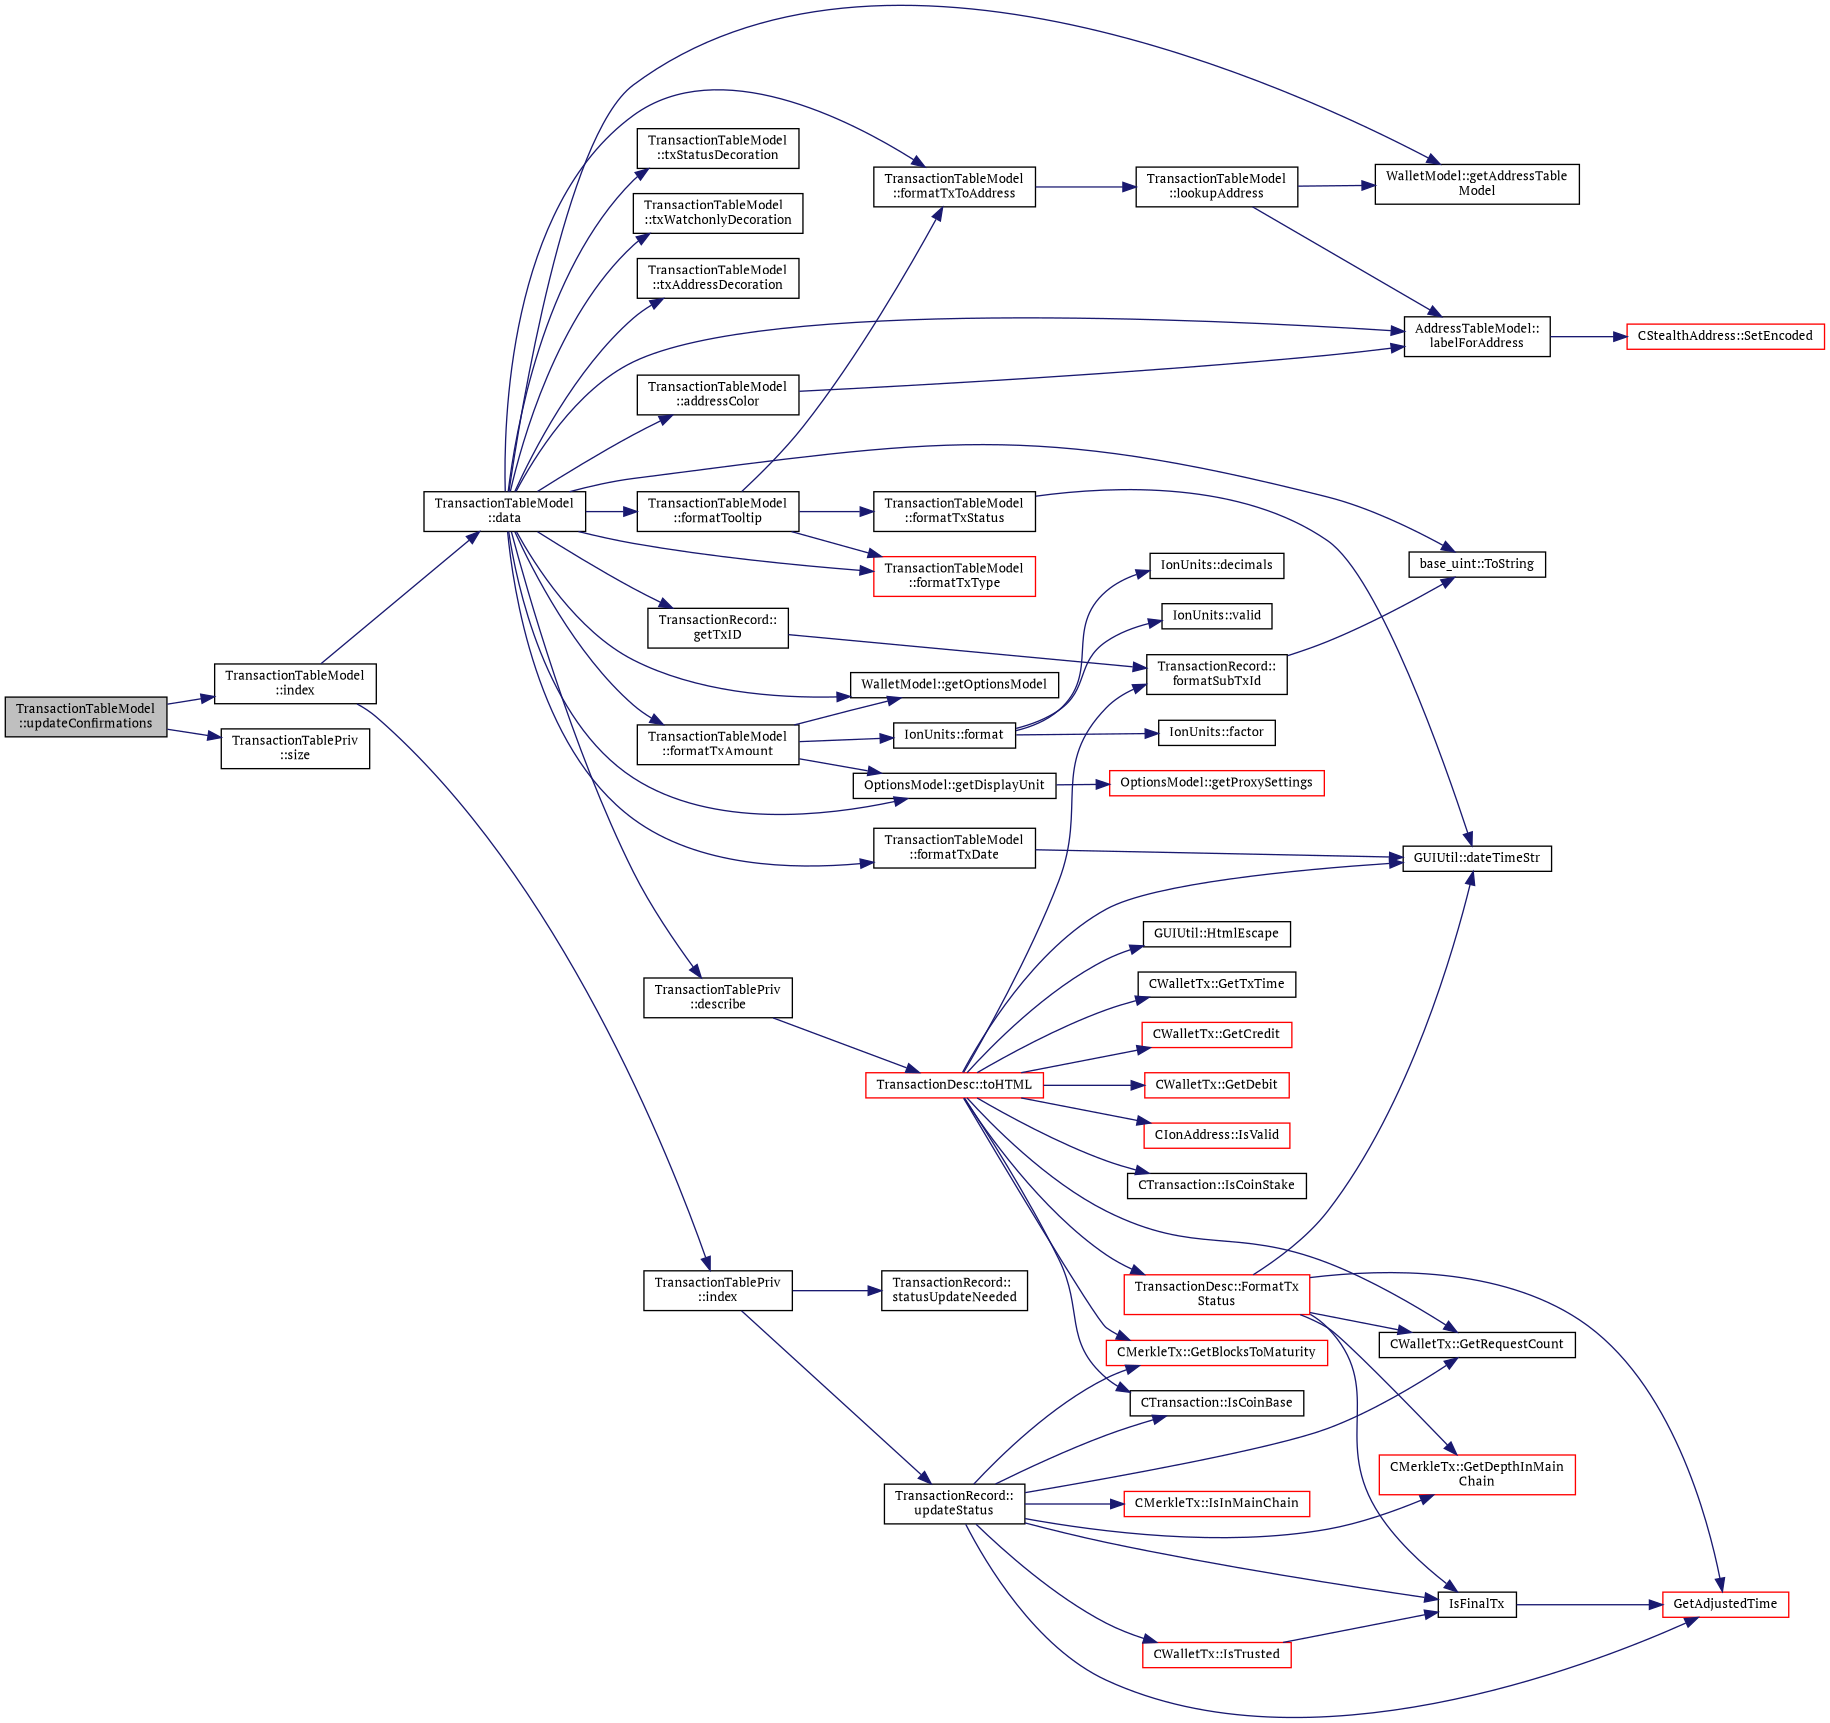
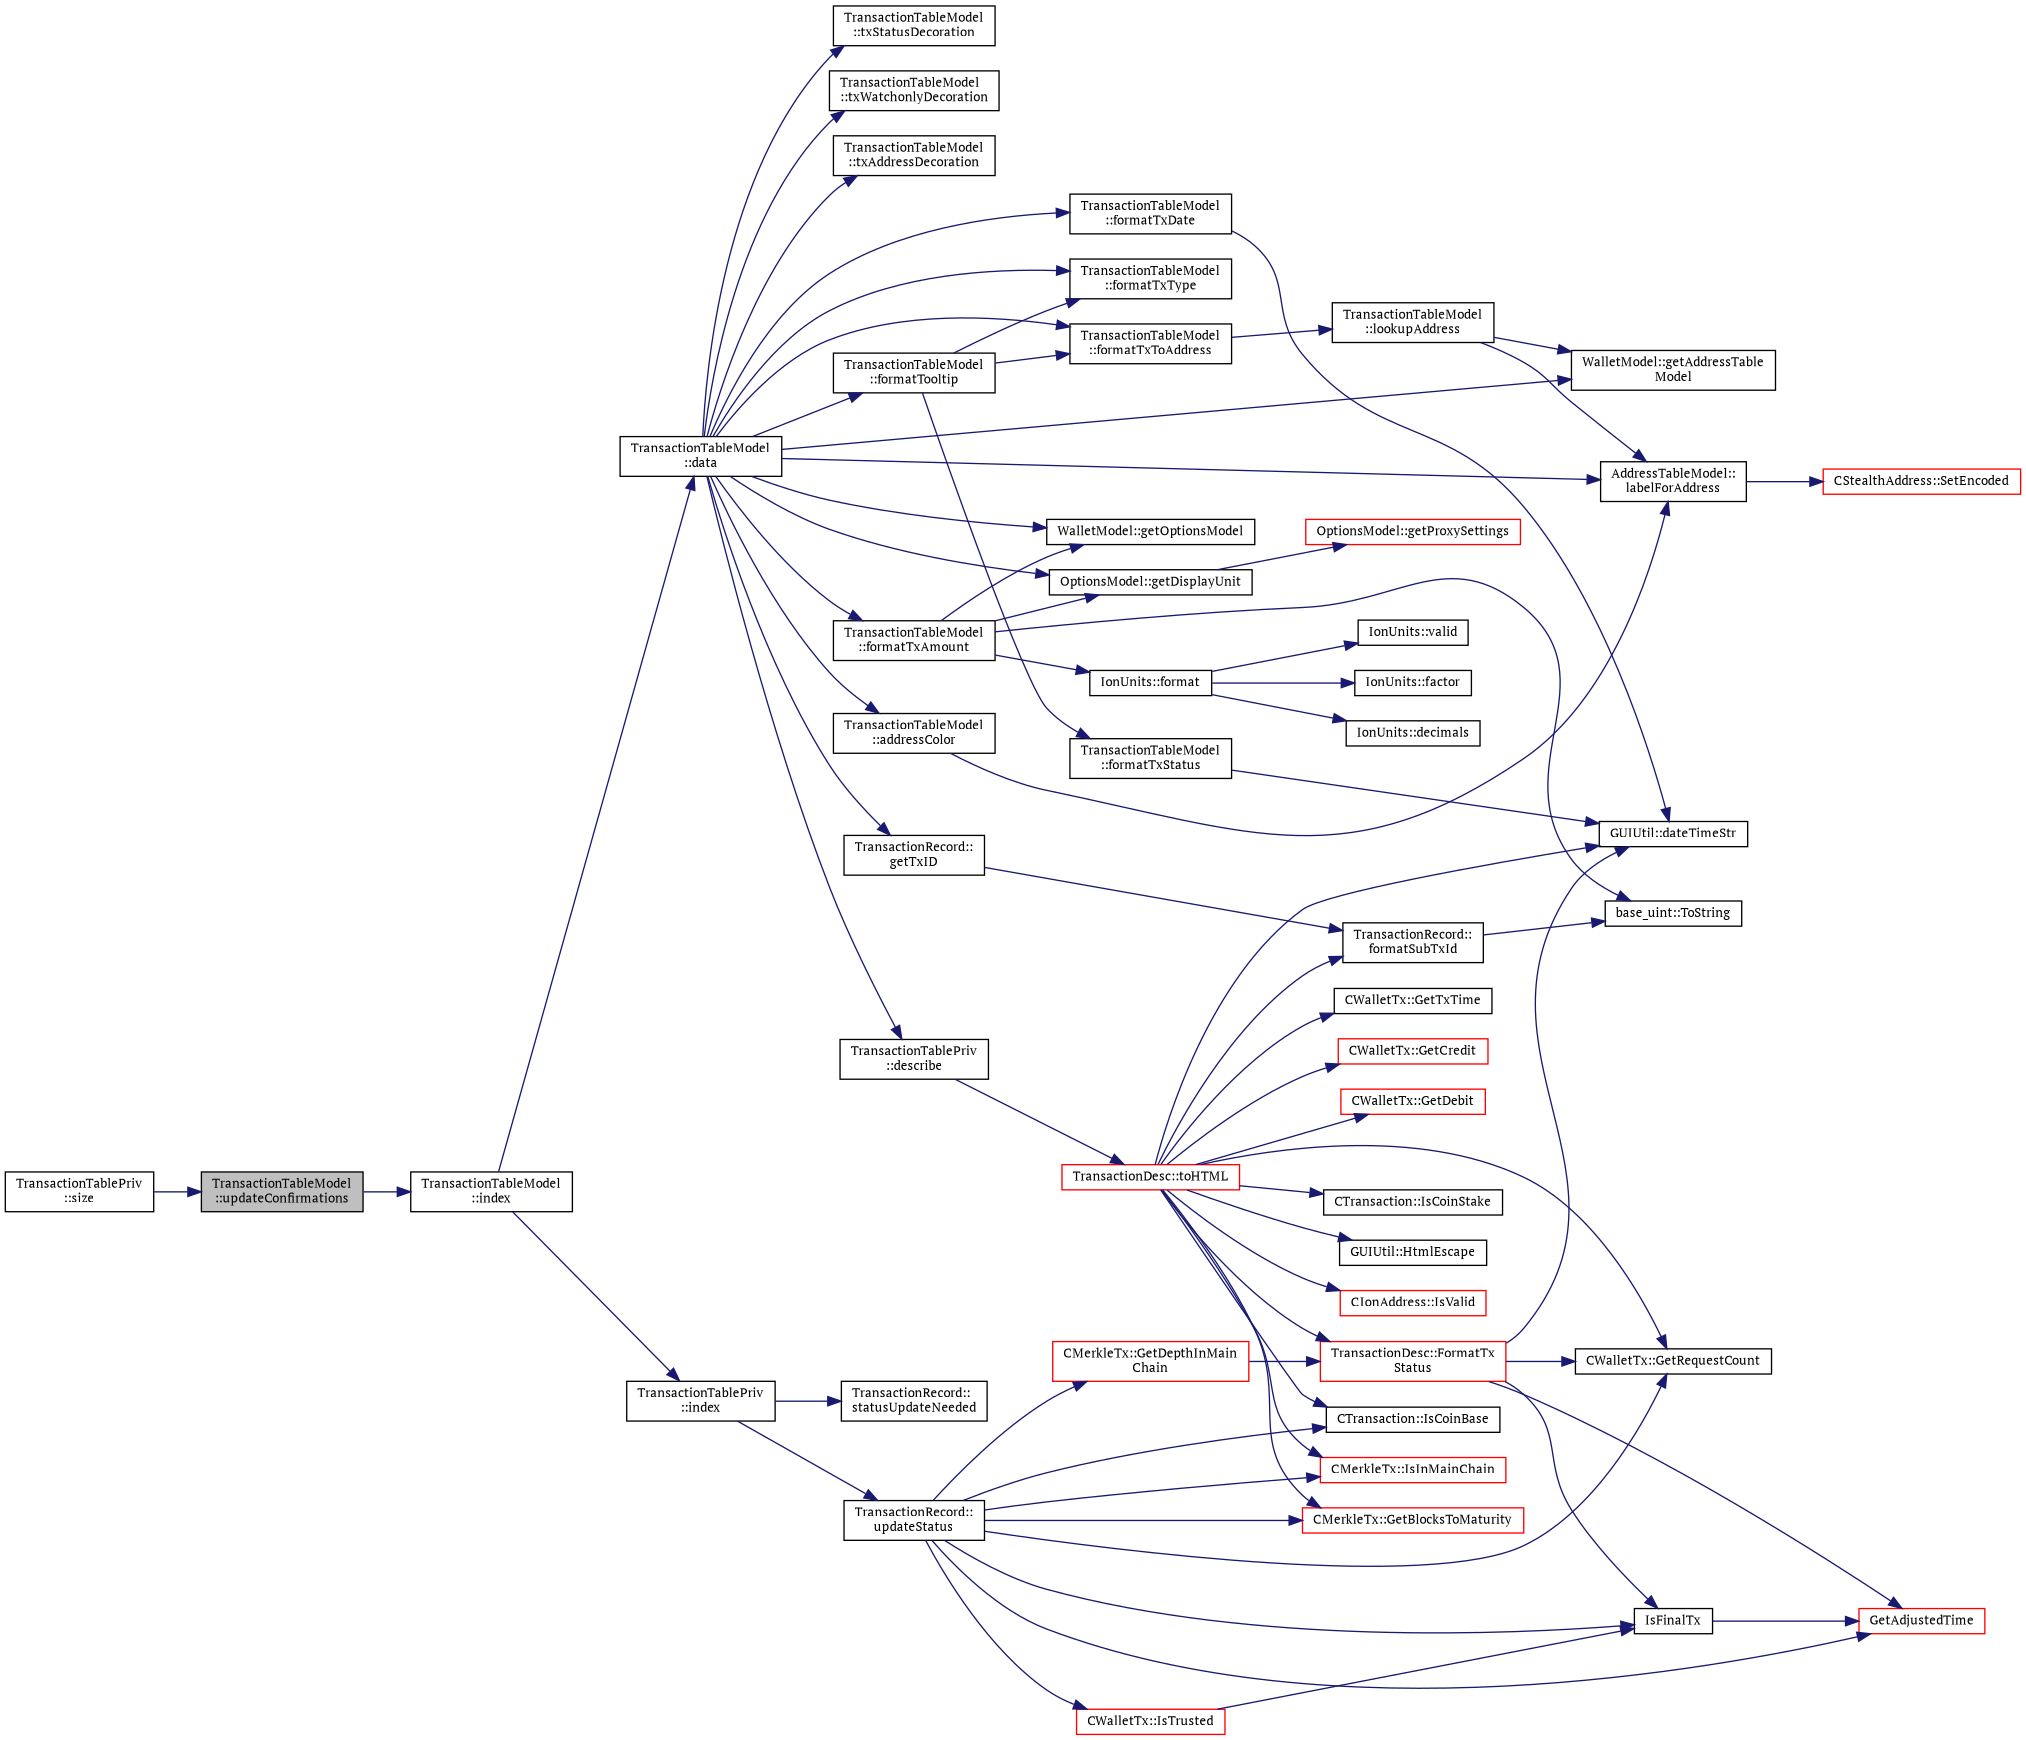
(1012, 446) -> (1425, 582)
(955, 577) -> (1151, 279)
(188, 732) -> (171, 1192)
none -> (1247, 1316)
(1378, 1374) -> (1289, 1361)
